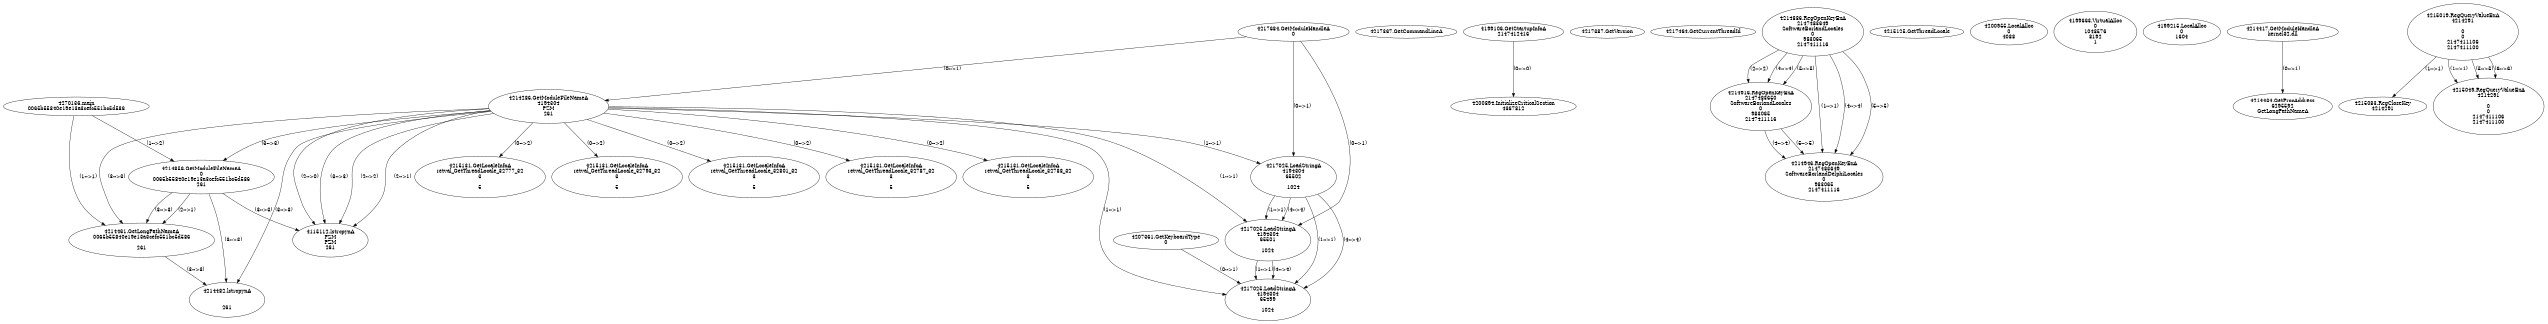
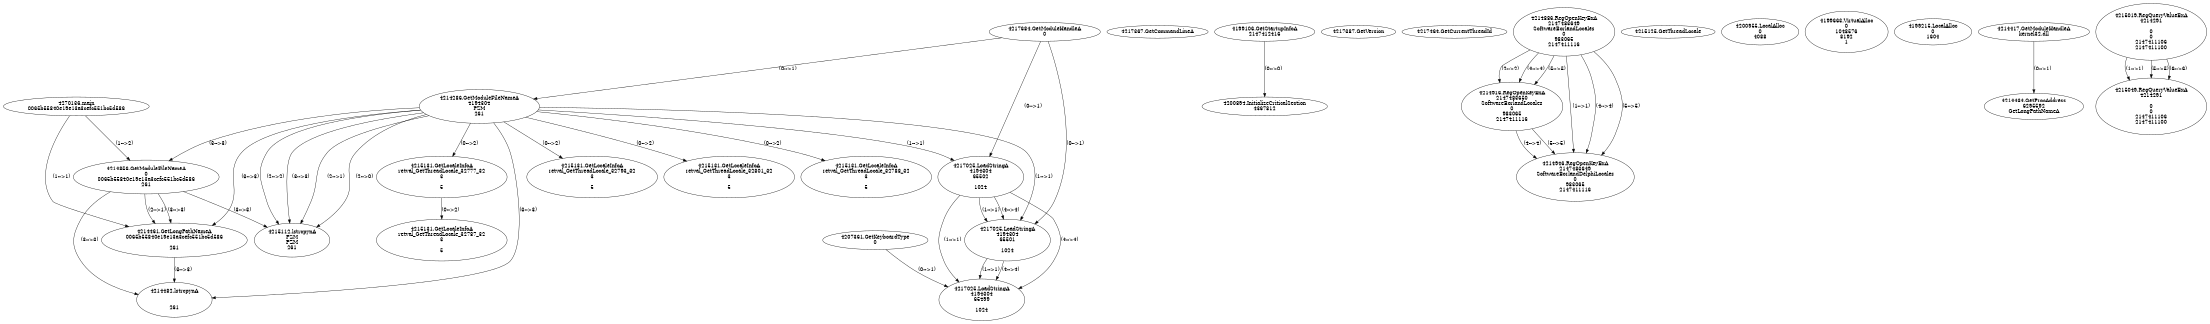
(2383, 106) -> none
(971, 125) -> none
(726, 132) -> (442, 207)
(330, 240) -> (292, 240)
